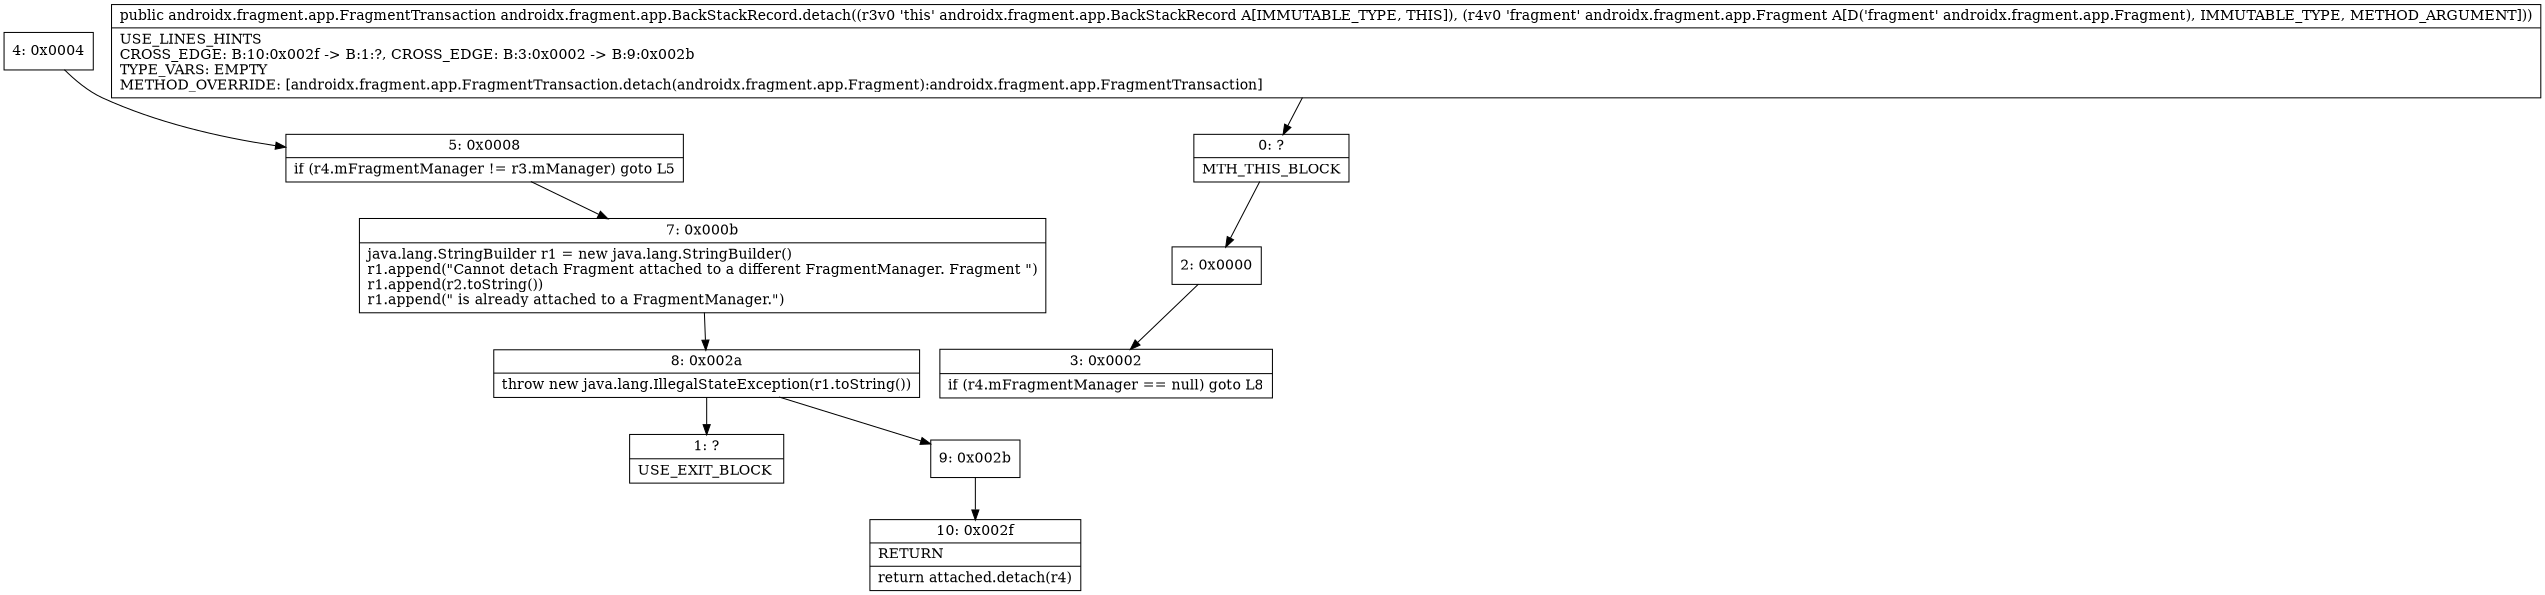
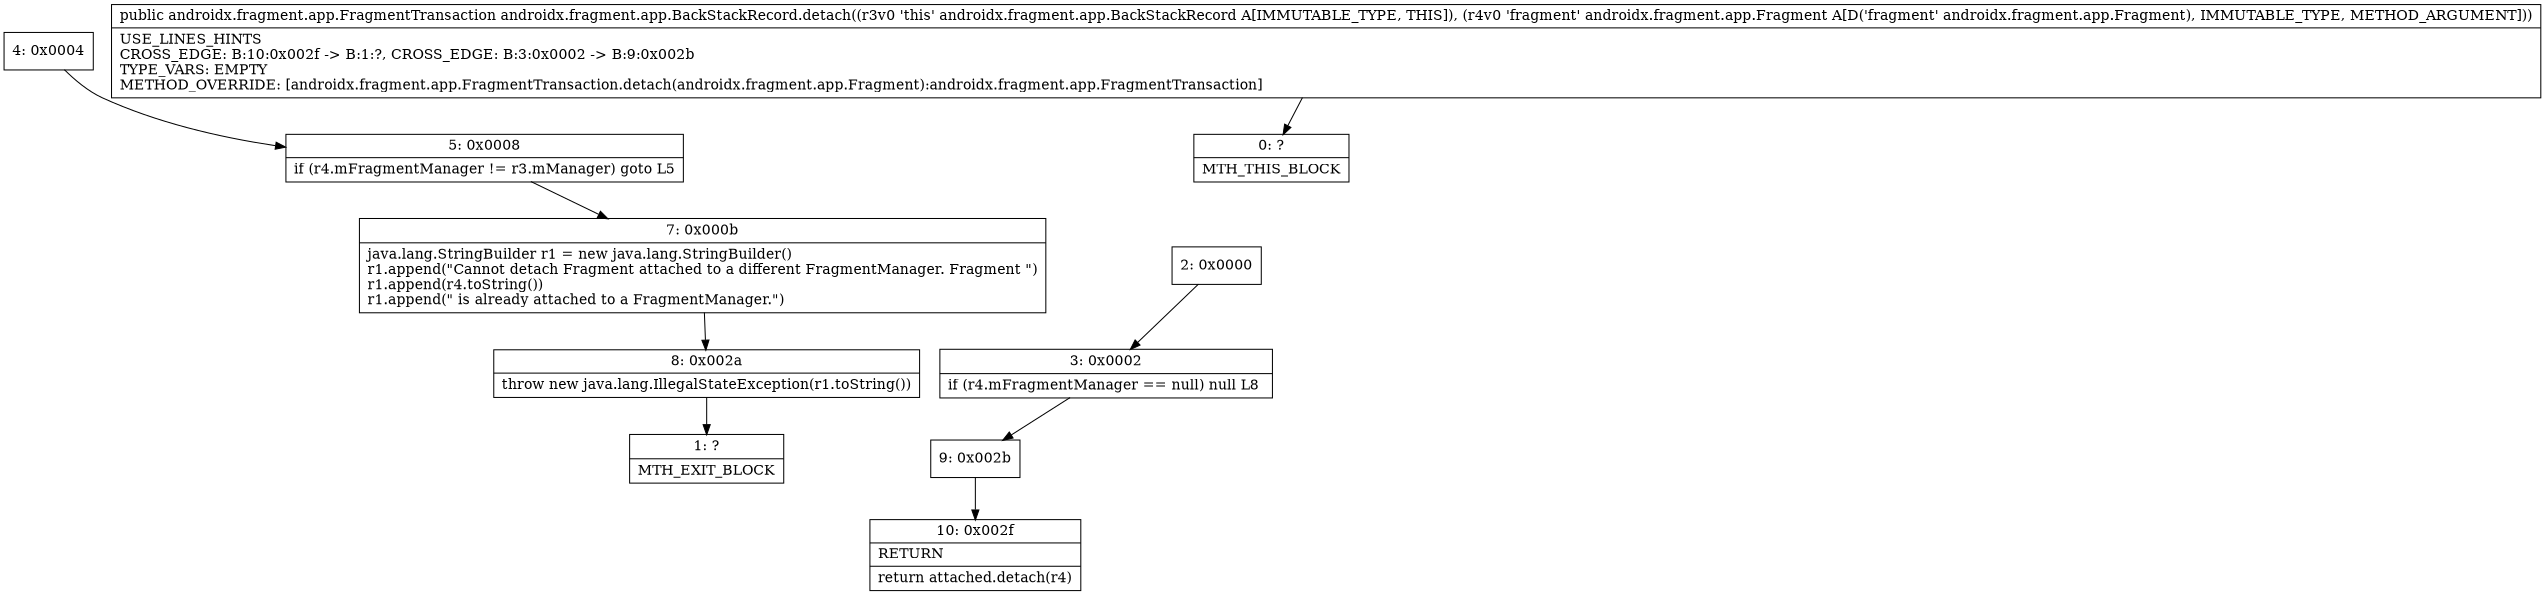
(1245, 210) -> none
(456, 285) -> (456, 285)
(1106, 385) -> (1104, 385)
(850, 419) -> (1041, 416)
(705, 470) -> (707, 470)
